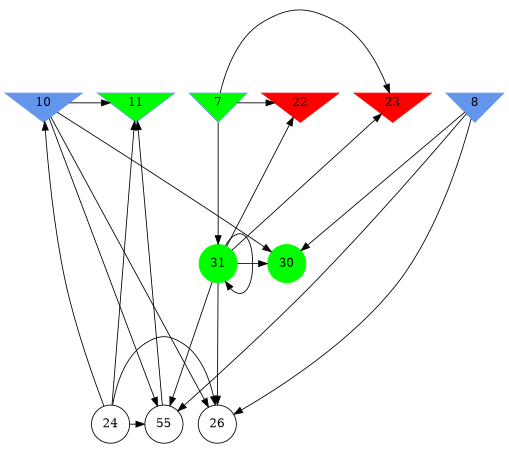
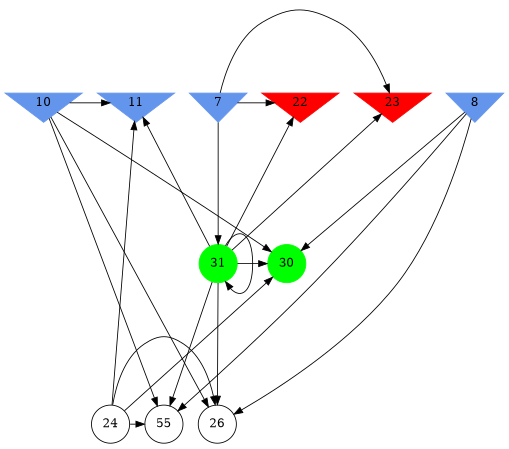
(136, 103) -> (136, 103)
(218, 103) -> (218, 103)
(150, 267) -> (177, 183)
(63, 270) -> (195, 347)
